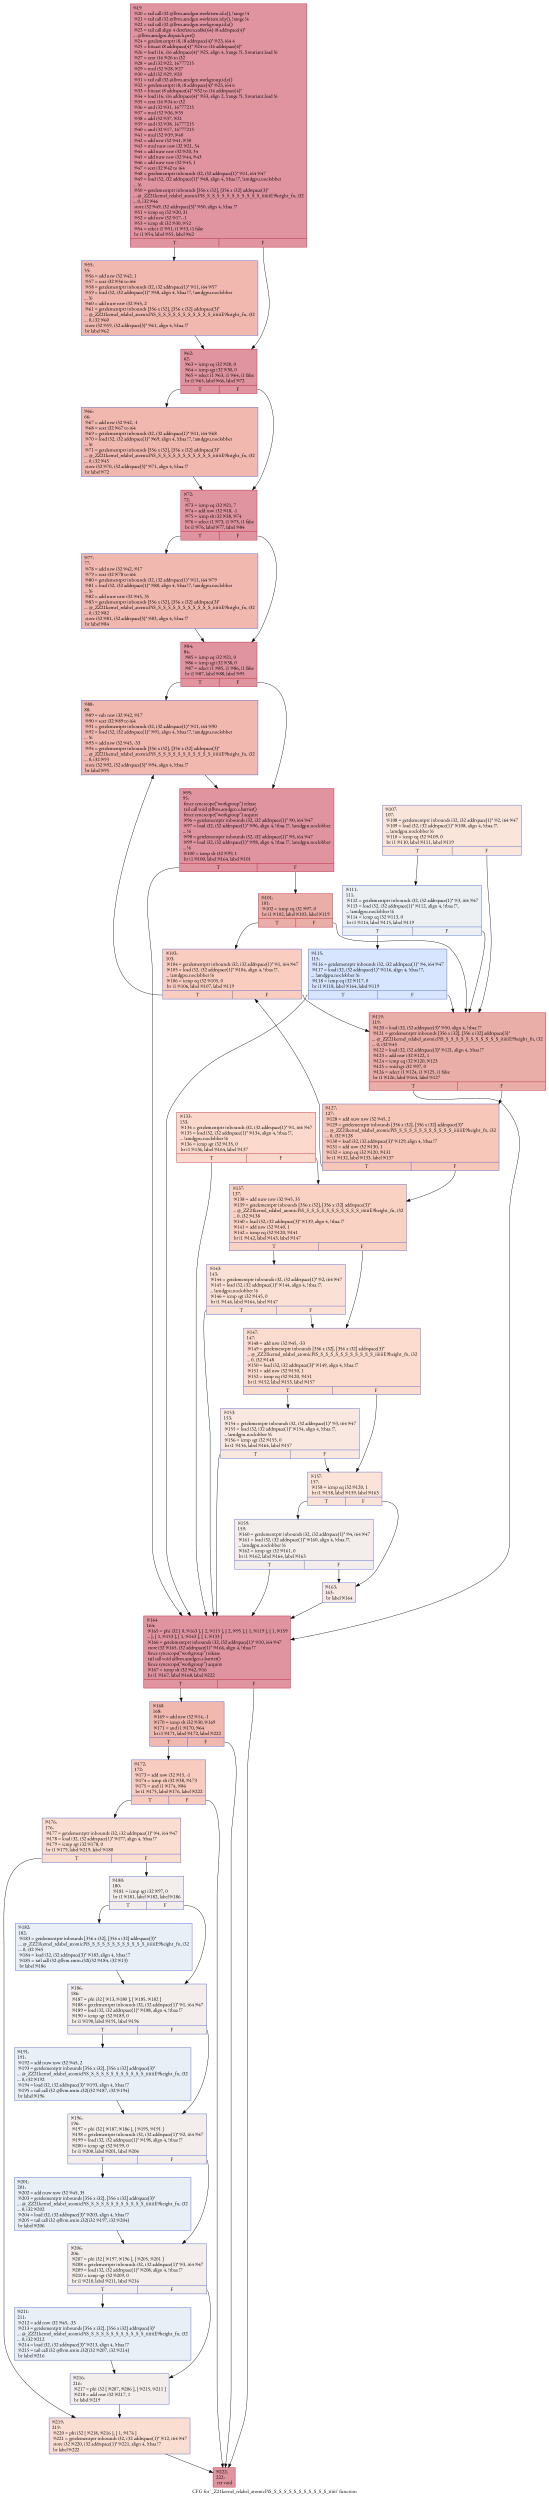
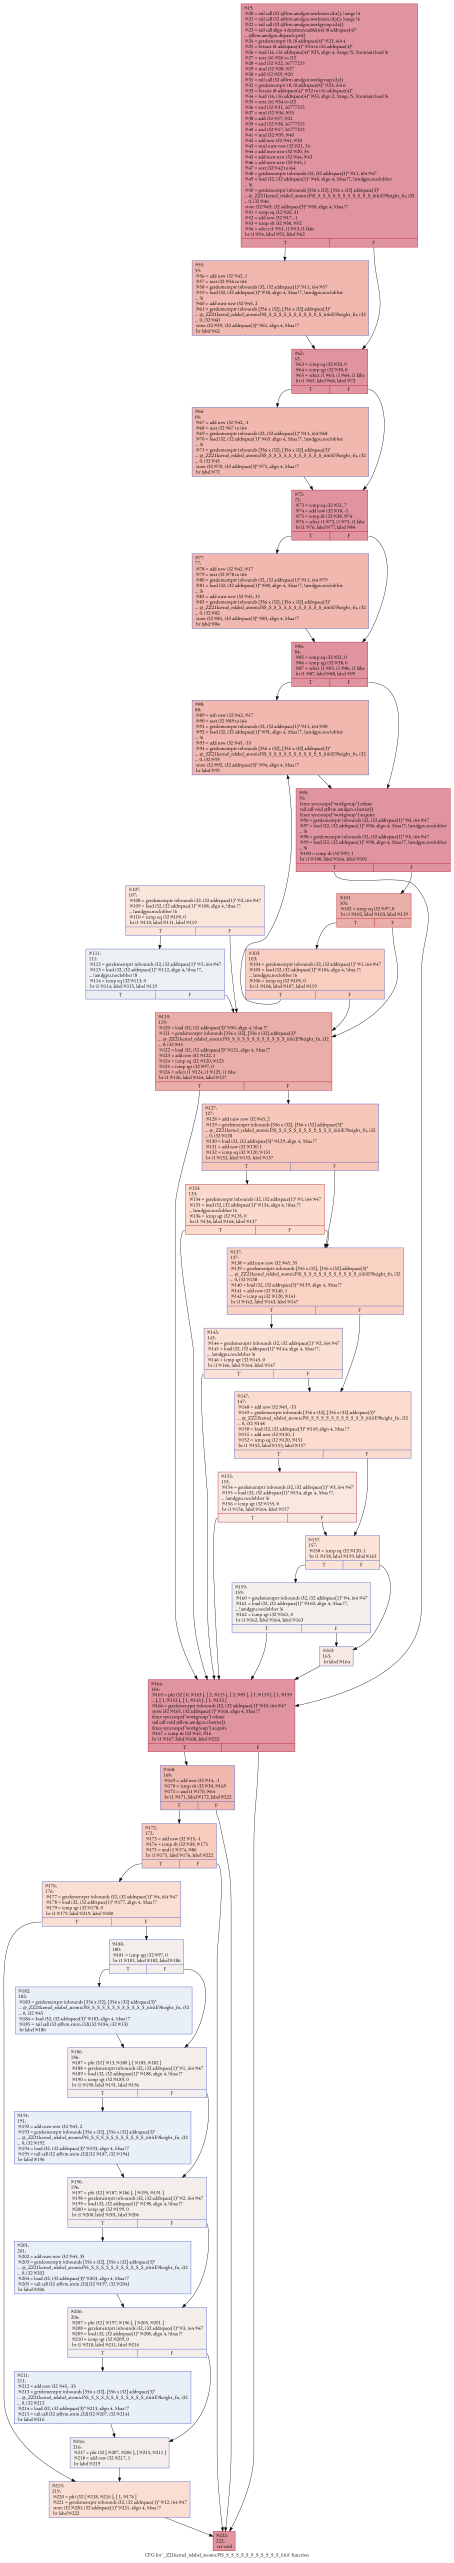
(370, 911) -> (113, 975)
(378, 974) -> none
(399, 1066) -> (186, 1066)
(308, 1078) -> (246, 1176)
(290, 1433) -> (287, 1497)
